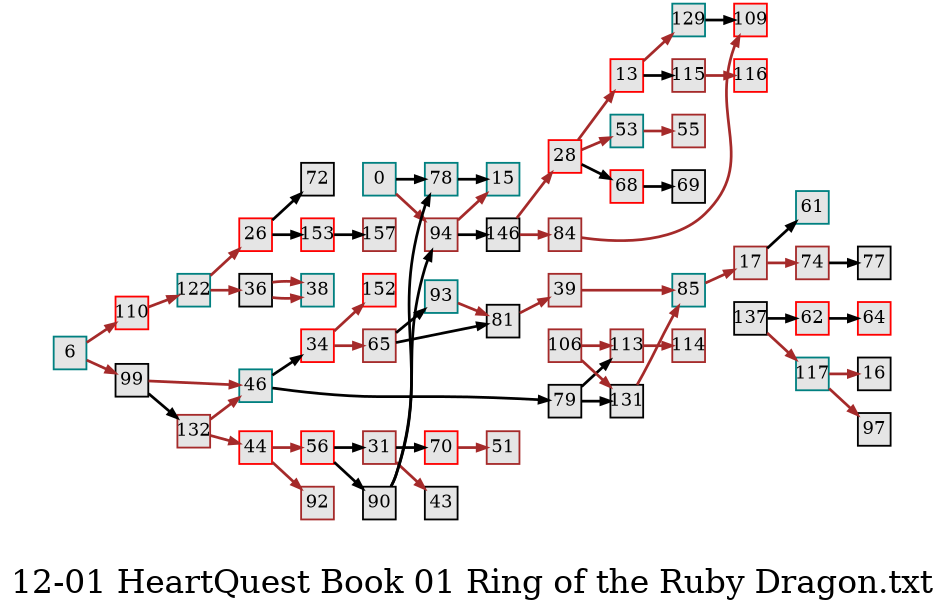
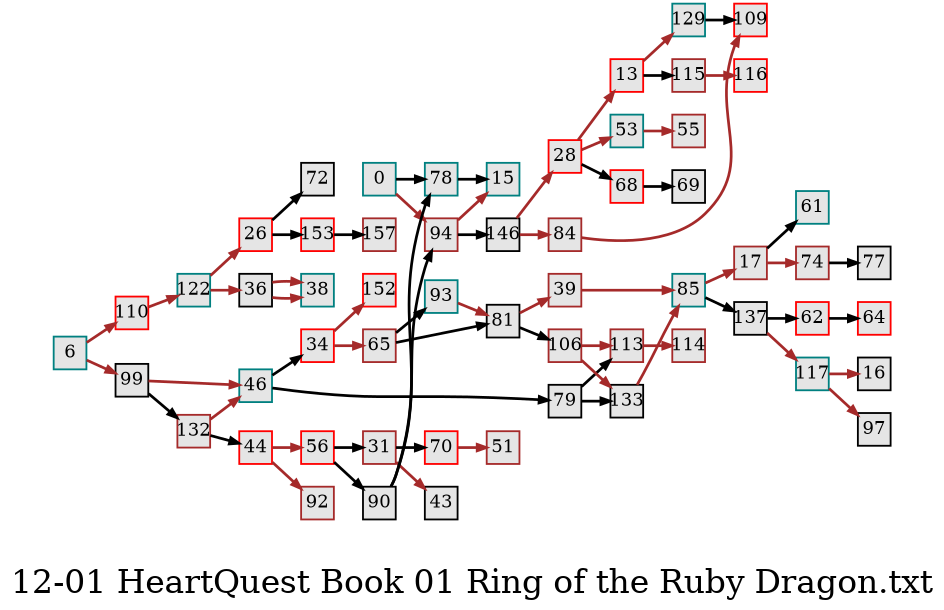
none -> (715, 302)
none -> (530, 332)
(627, 401) -> (627, 401)
(220, 438) -> (220, 438)
